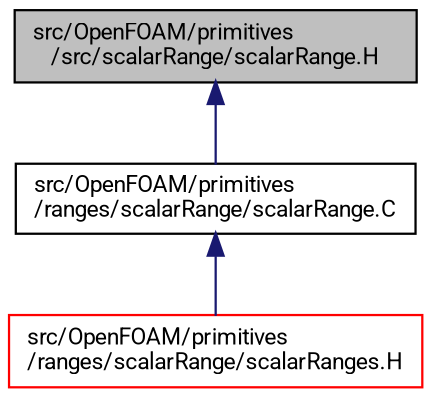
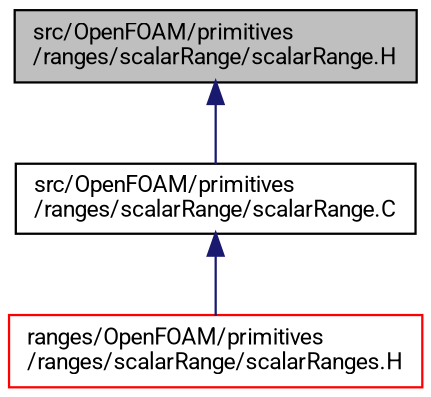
(216, 46) -> (216, 46)
(216, 351) -> (216, 351)
